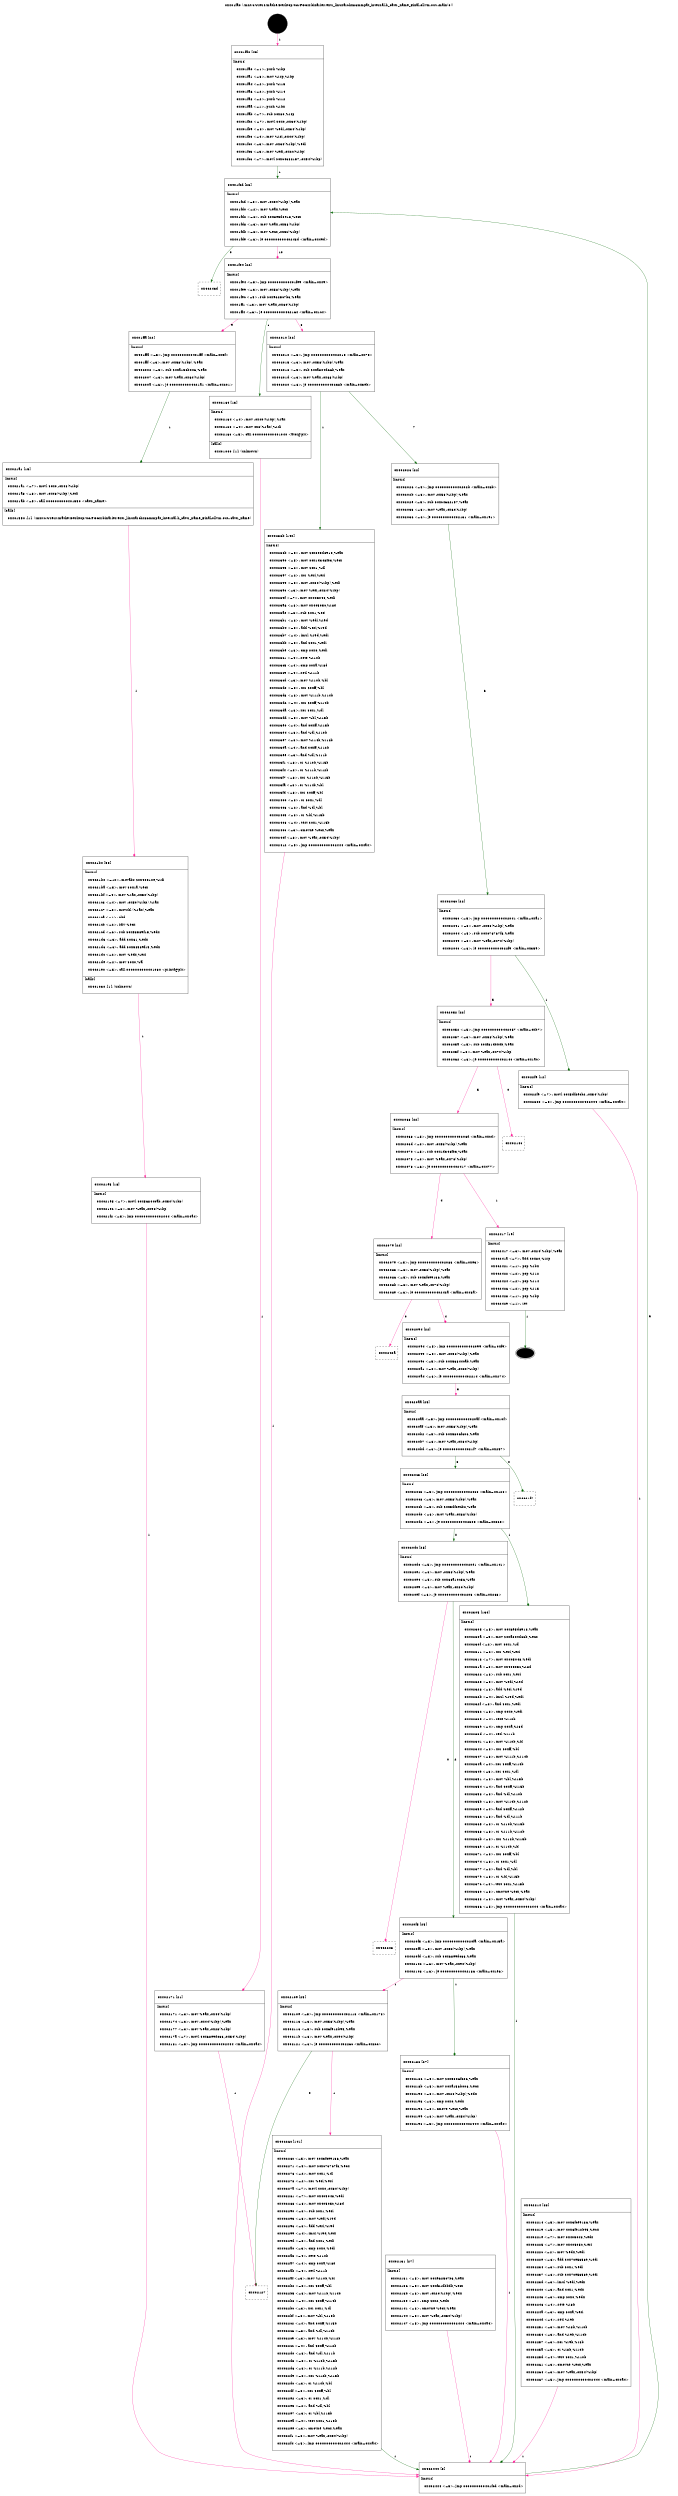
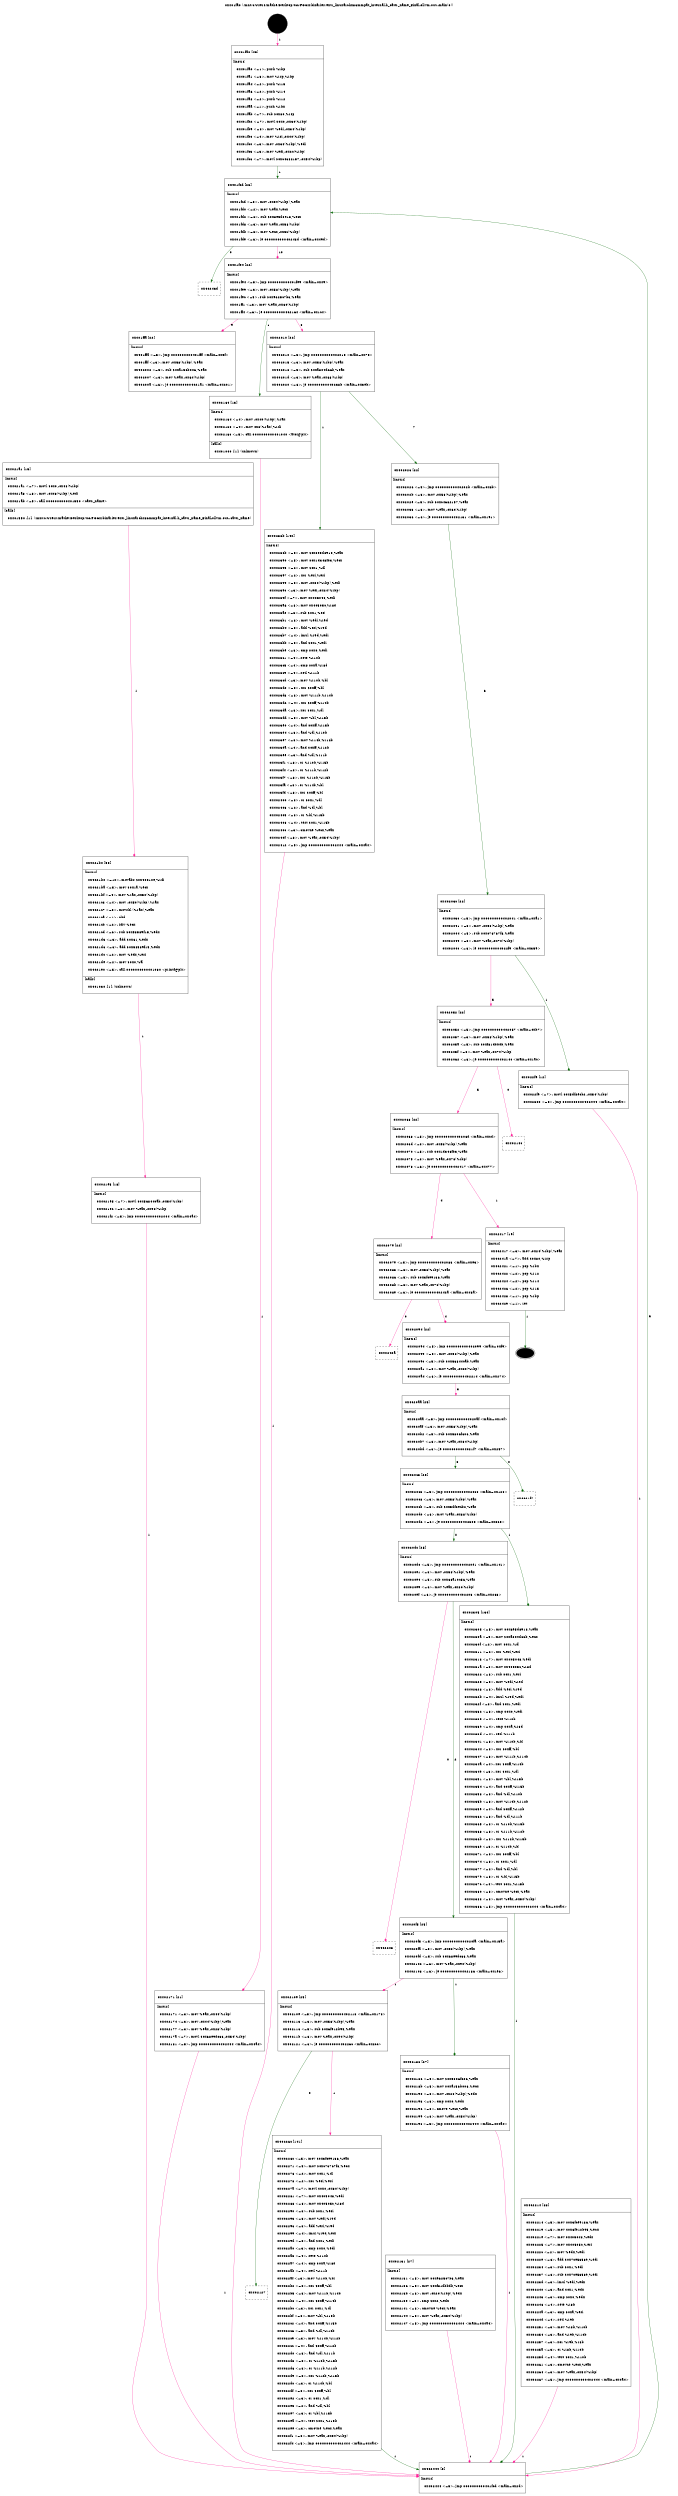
(156, 426) -> none
(239, 2161) -> (169, 2354)
